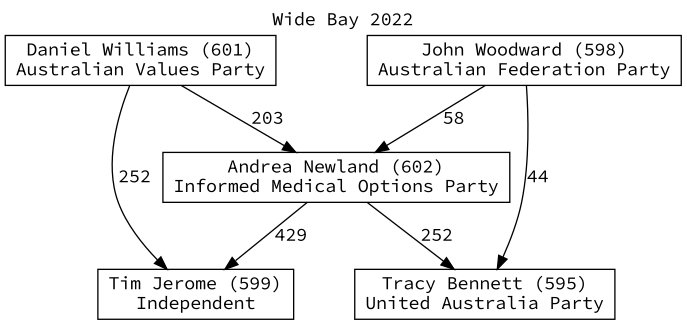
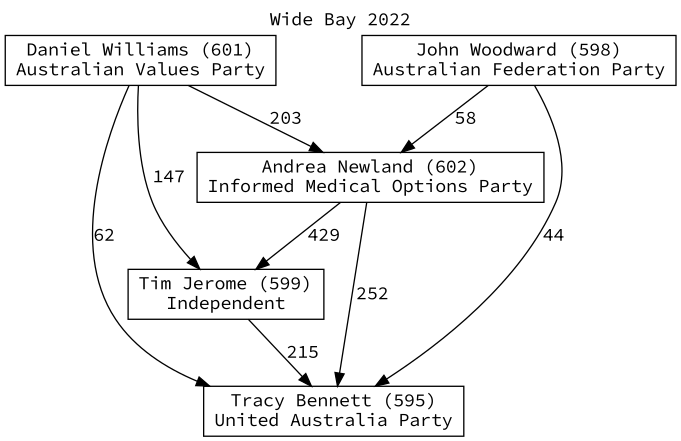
(135, 177) -> (169, 177)
none -> (94, 254)
none -> (275, 348)
